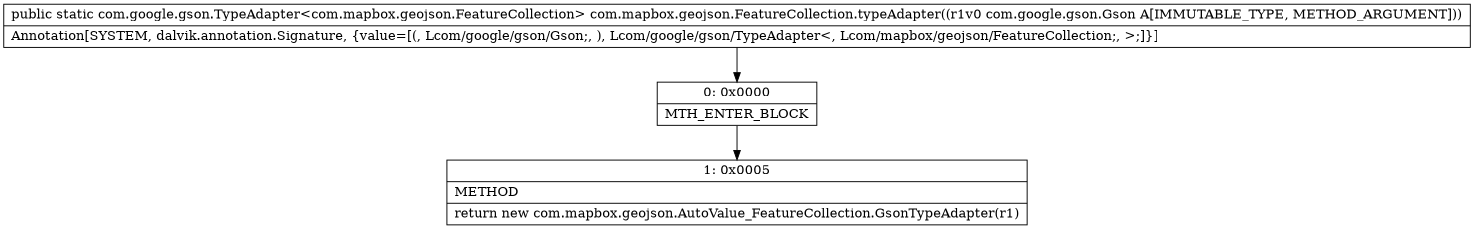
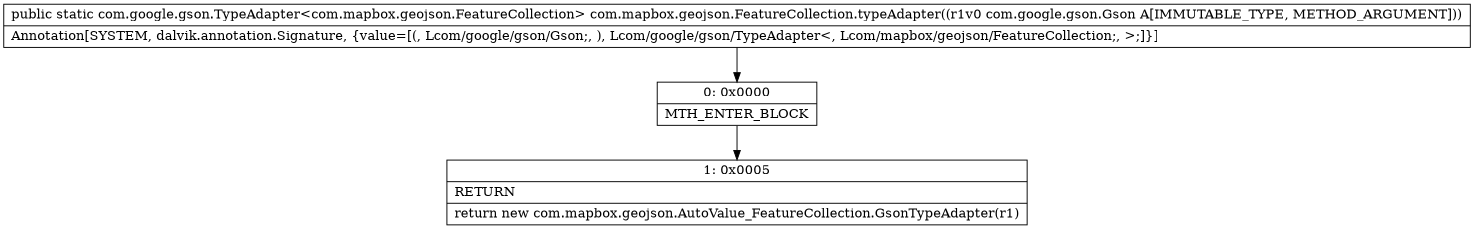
(487, 192) -> (485, 192)
